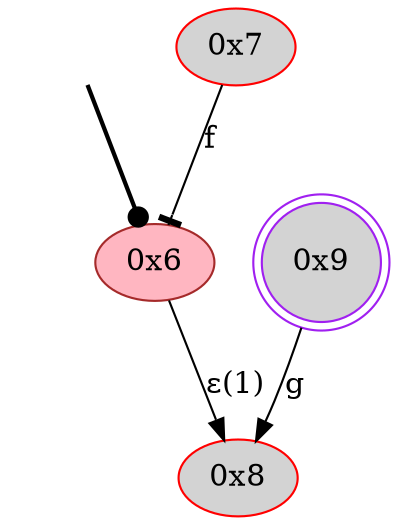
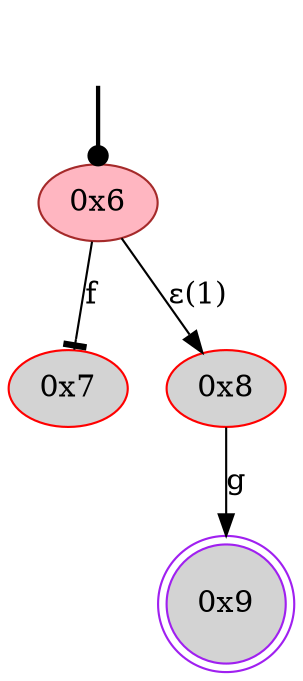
(197, 150) -> (84, 290)
(285, 375) -> (226, 471)
